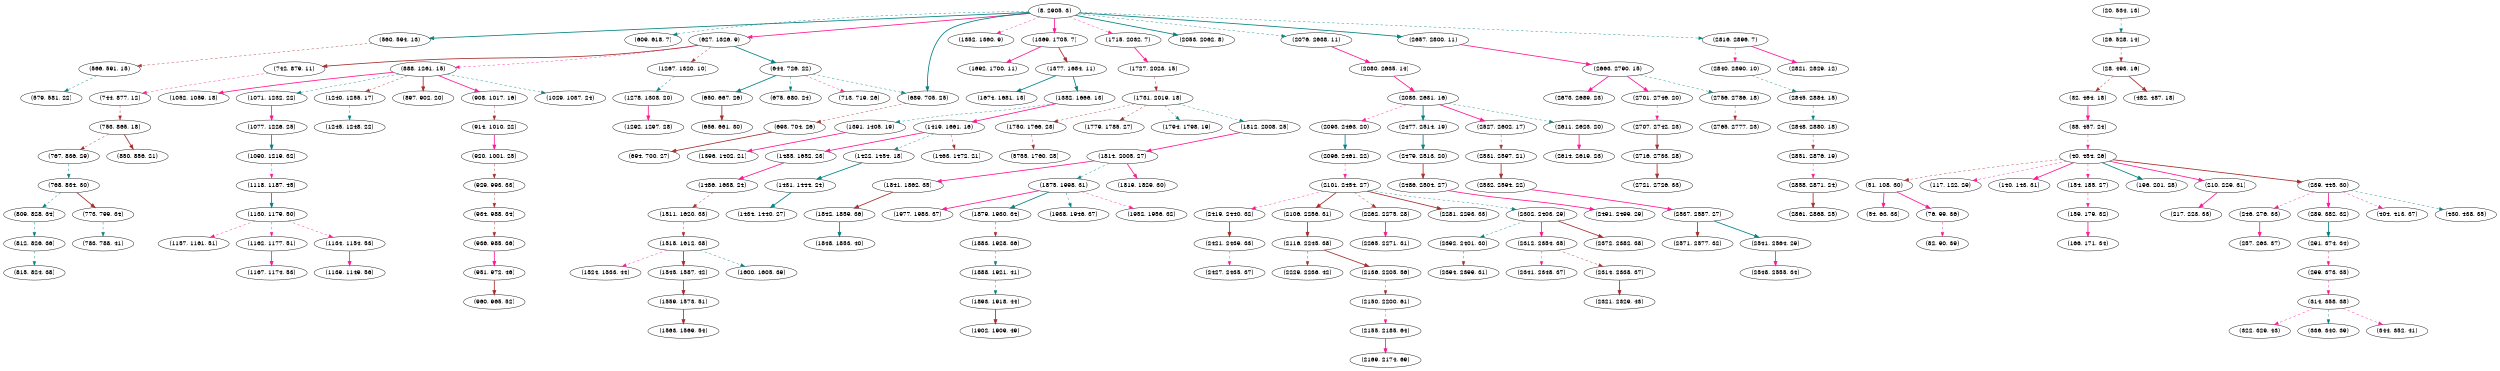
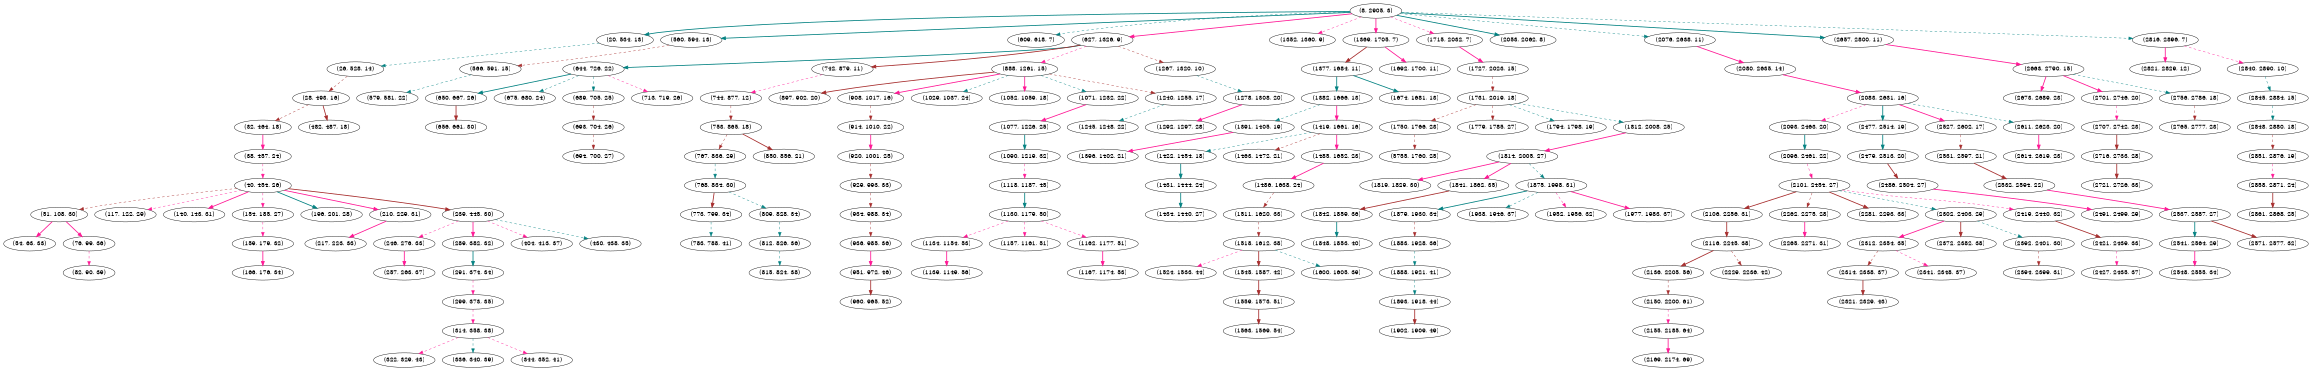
(958, 26) -> (999, 16)
(724, 141) -> (593, 140)
(2088, 244) -> (263, 273)
